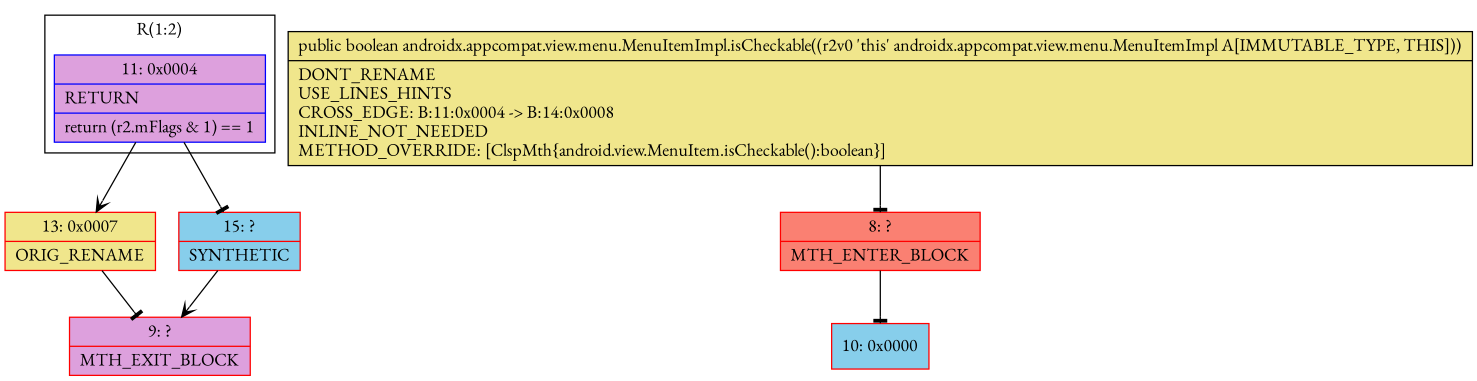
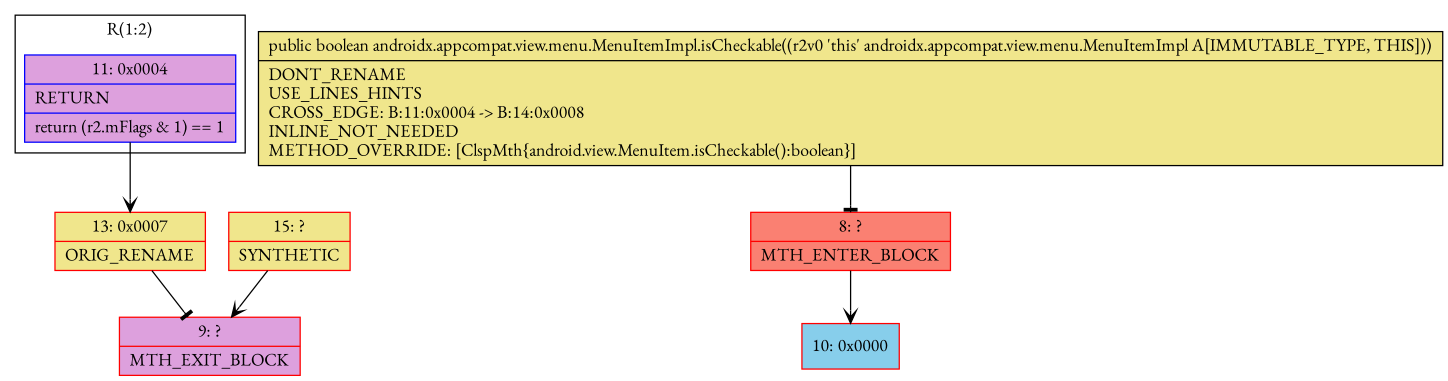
(202, 174) -> none
(240, 241) -> (289, 241)
(880, 294) -> (851, 291)
